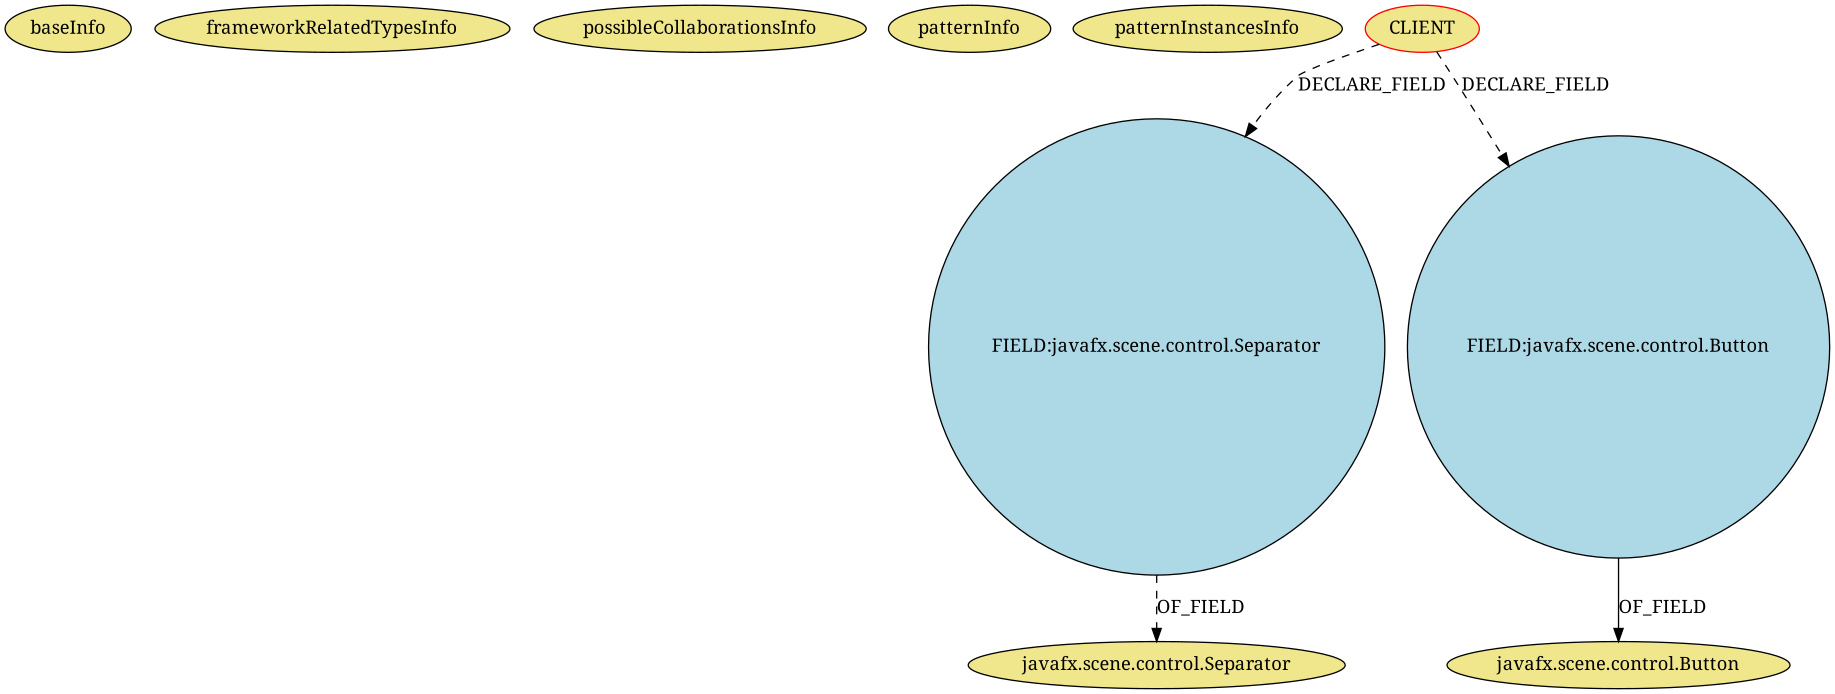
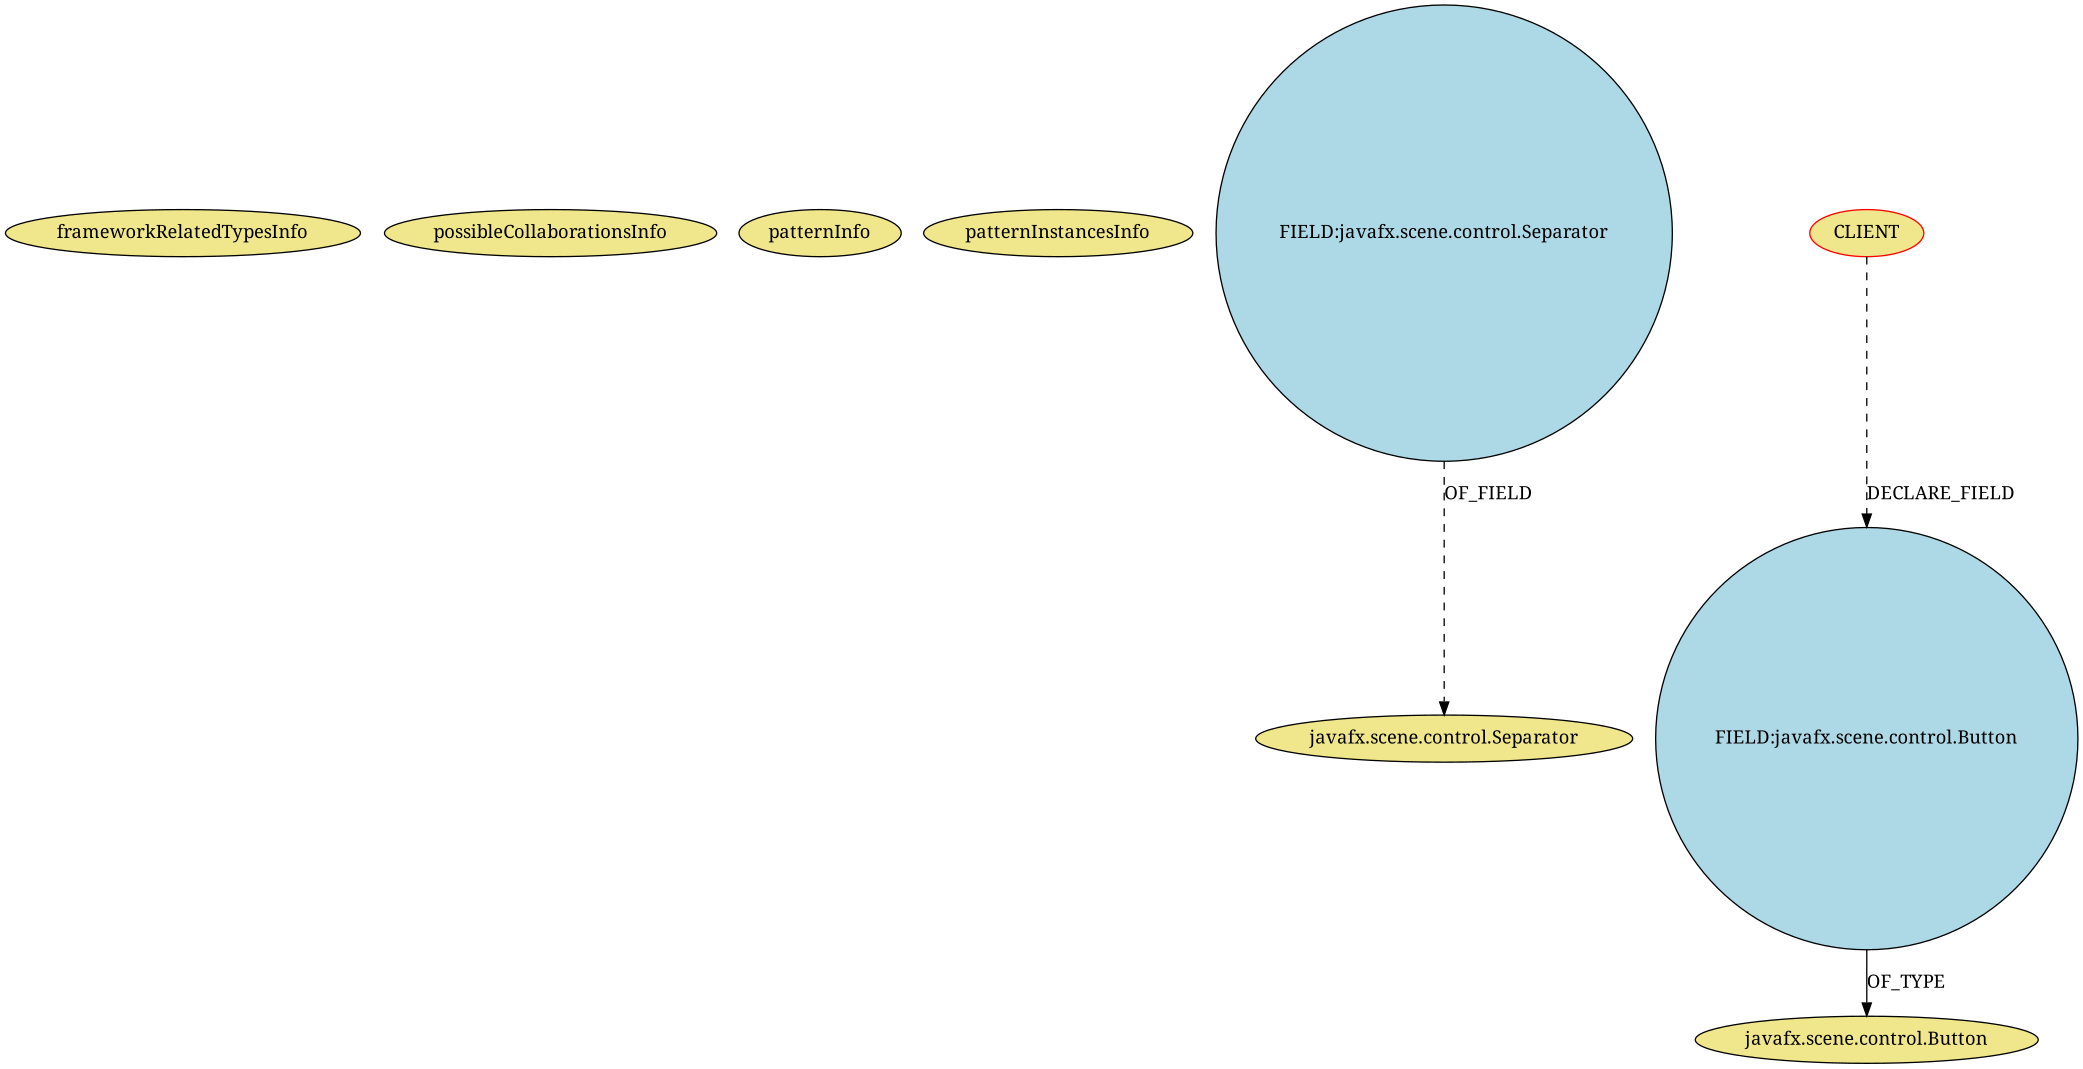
(68, 29) -> none
(1307, 71) -> none
(1663, 608) -> (1907, 983)
